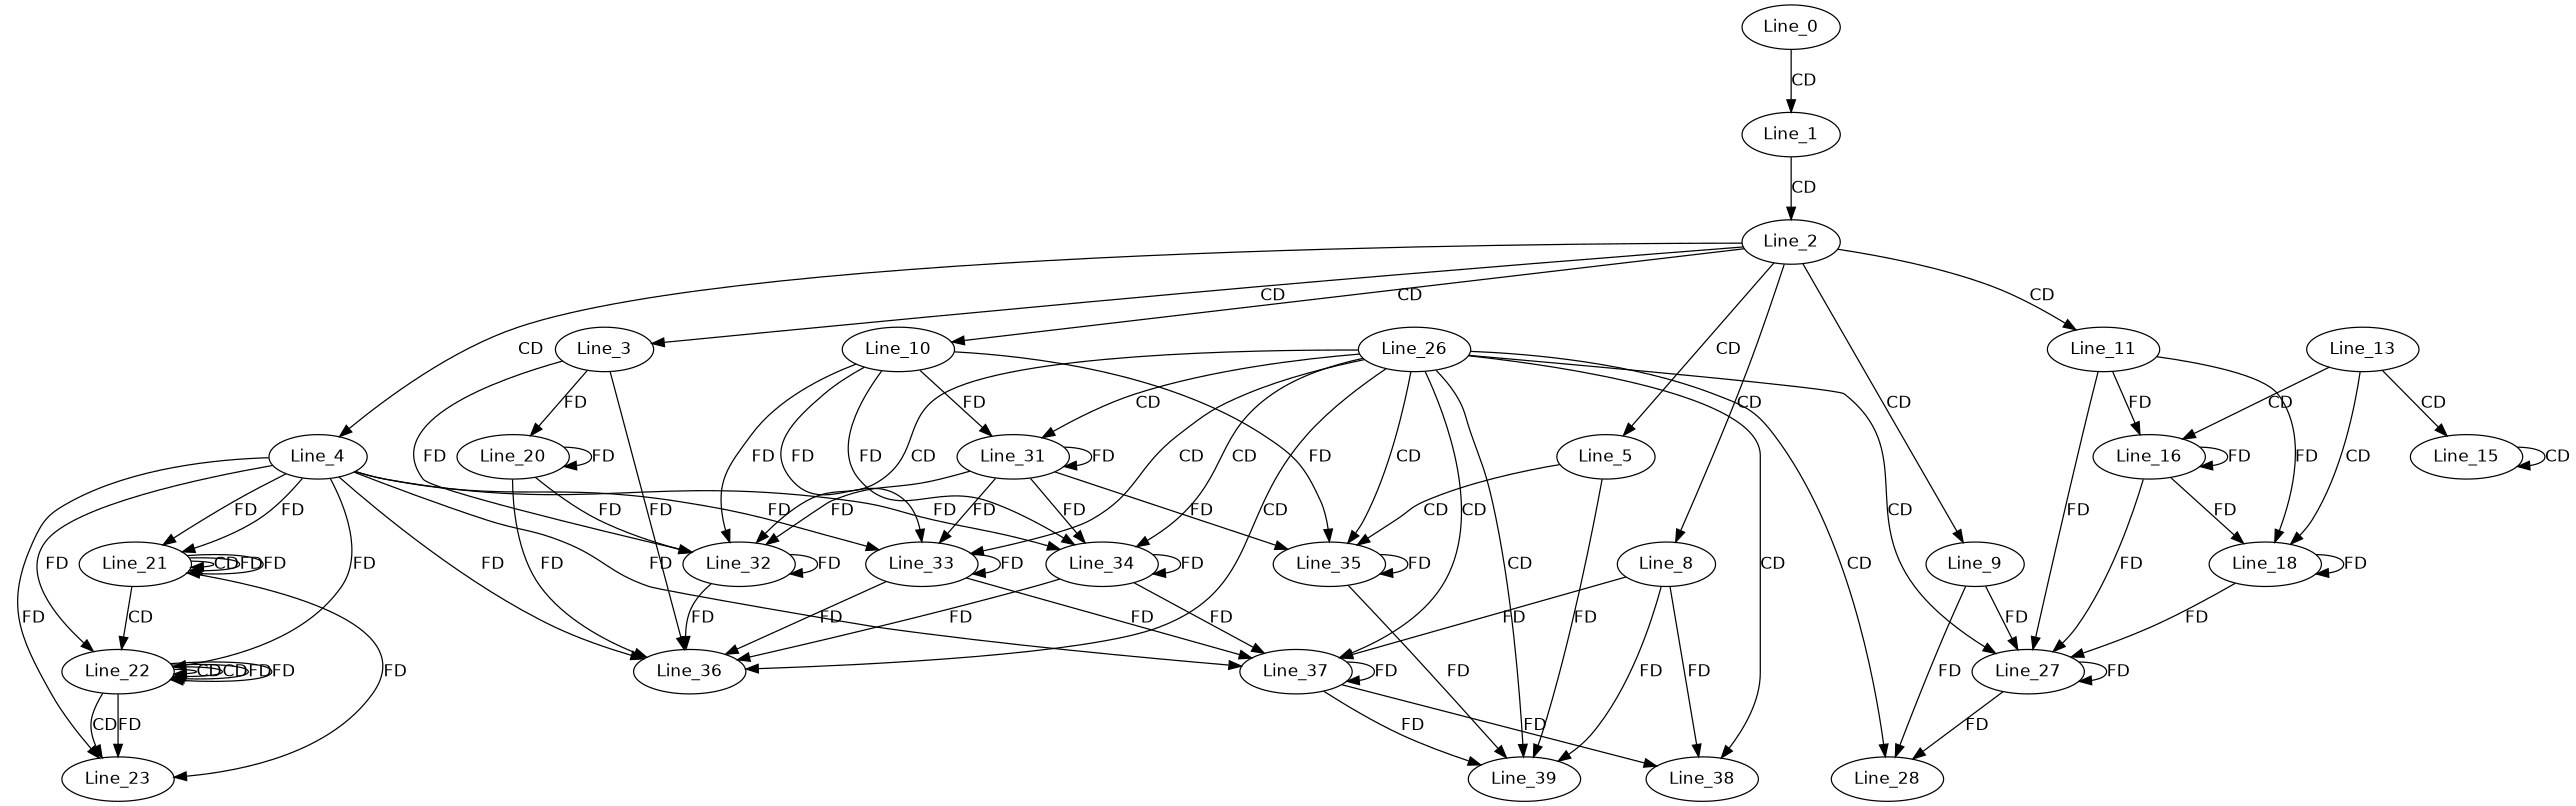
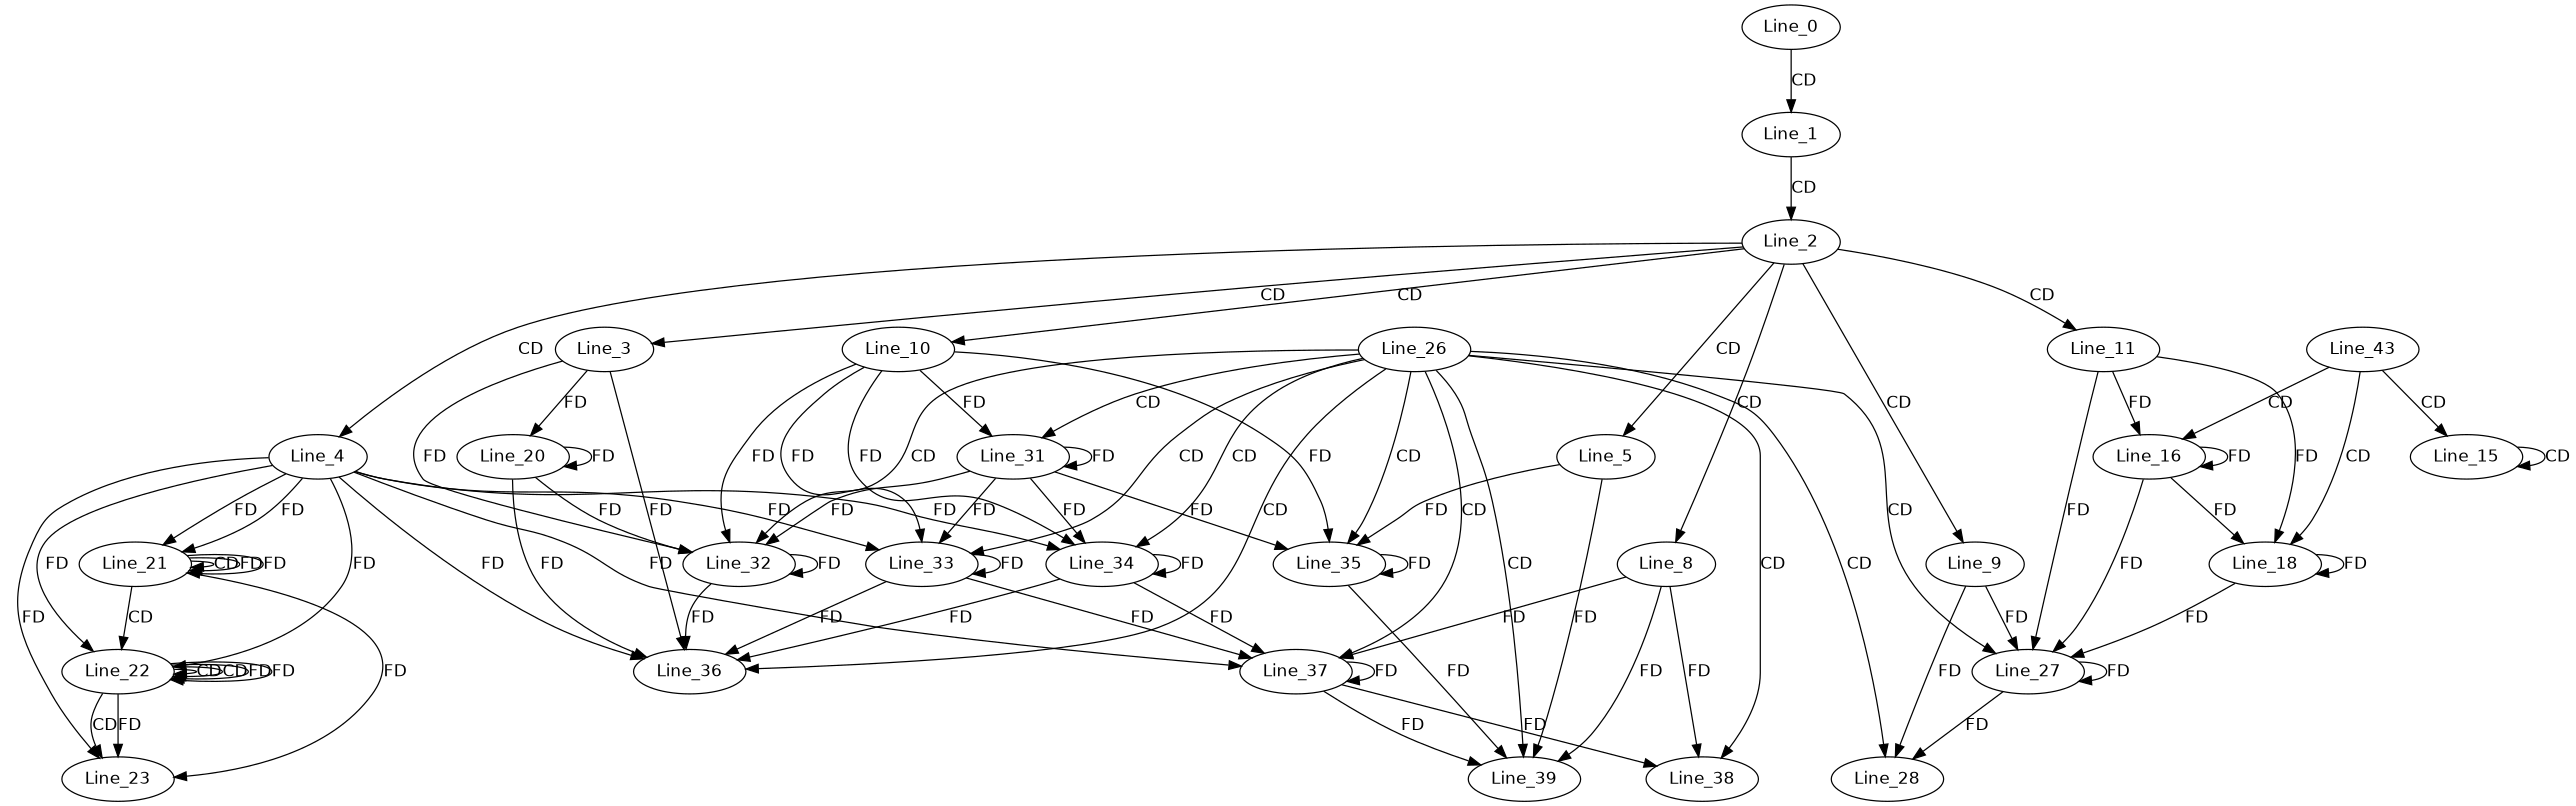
(2363, 349) -> (2363, 349)
(1436, 511) -> (1436, 511)
